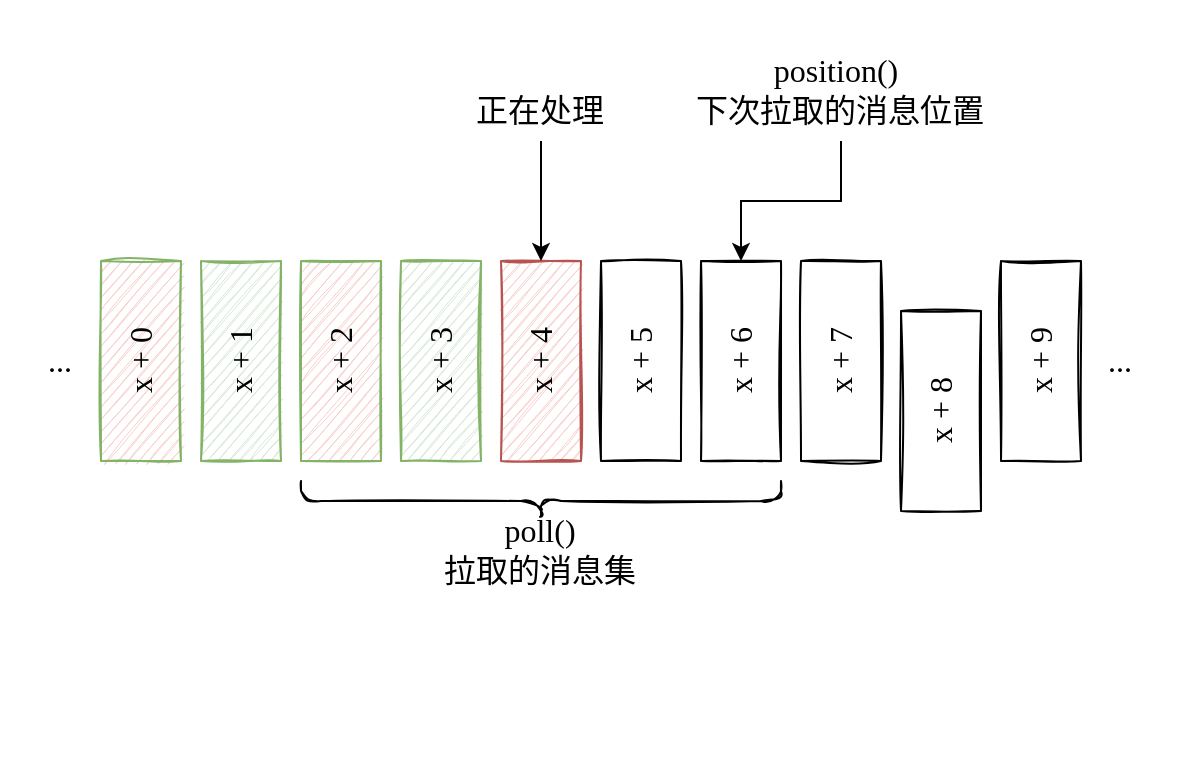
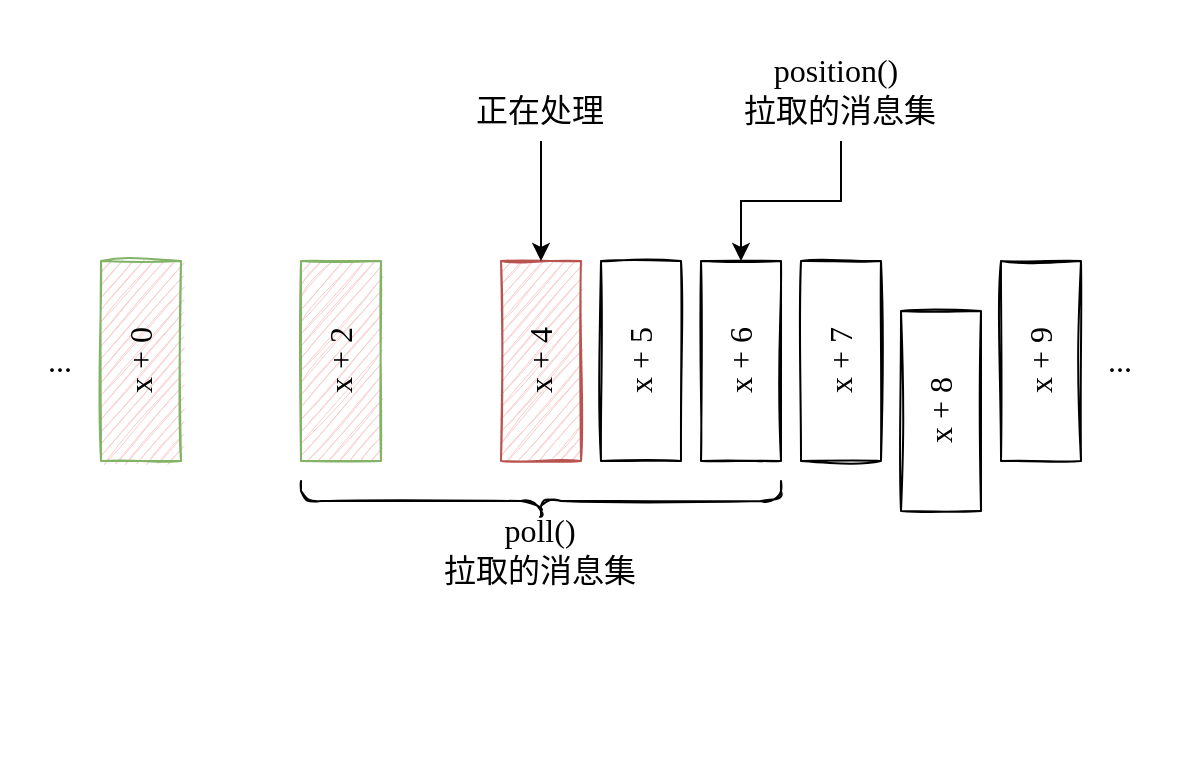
(841, 91) -> (841, 91)
(241, 361) -> none
(441, 361) -> none
